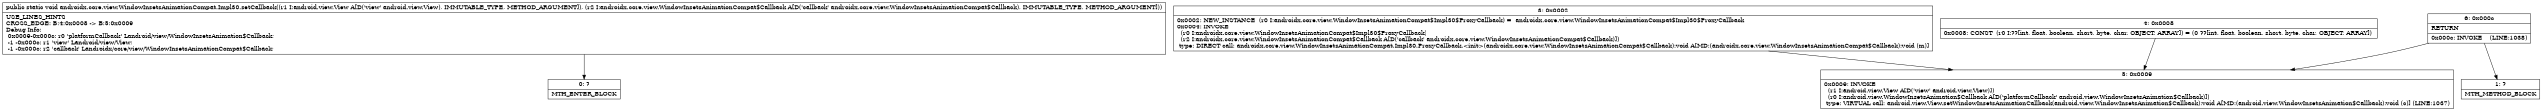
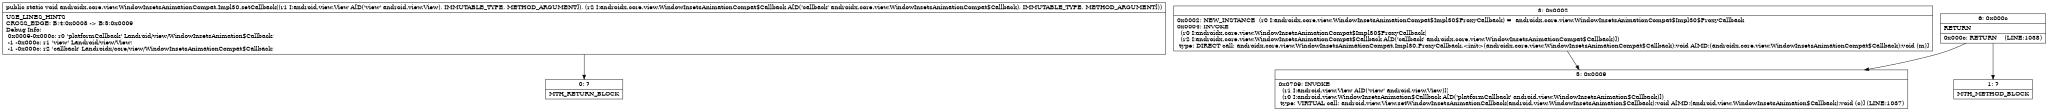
(2159, 28) -> none
(2479, 38) -> (1993, 38)
(1852, 84) -> (1306, 84)
(584, 94) -> (584, 94)
